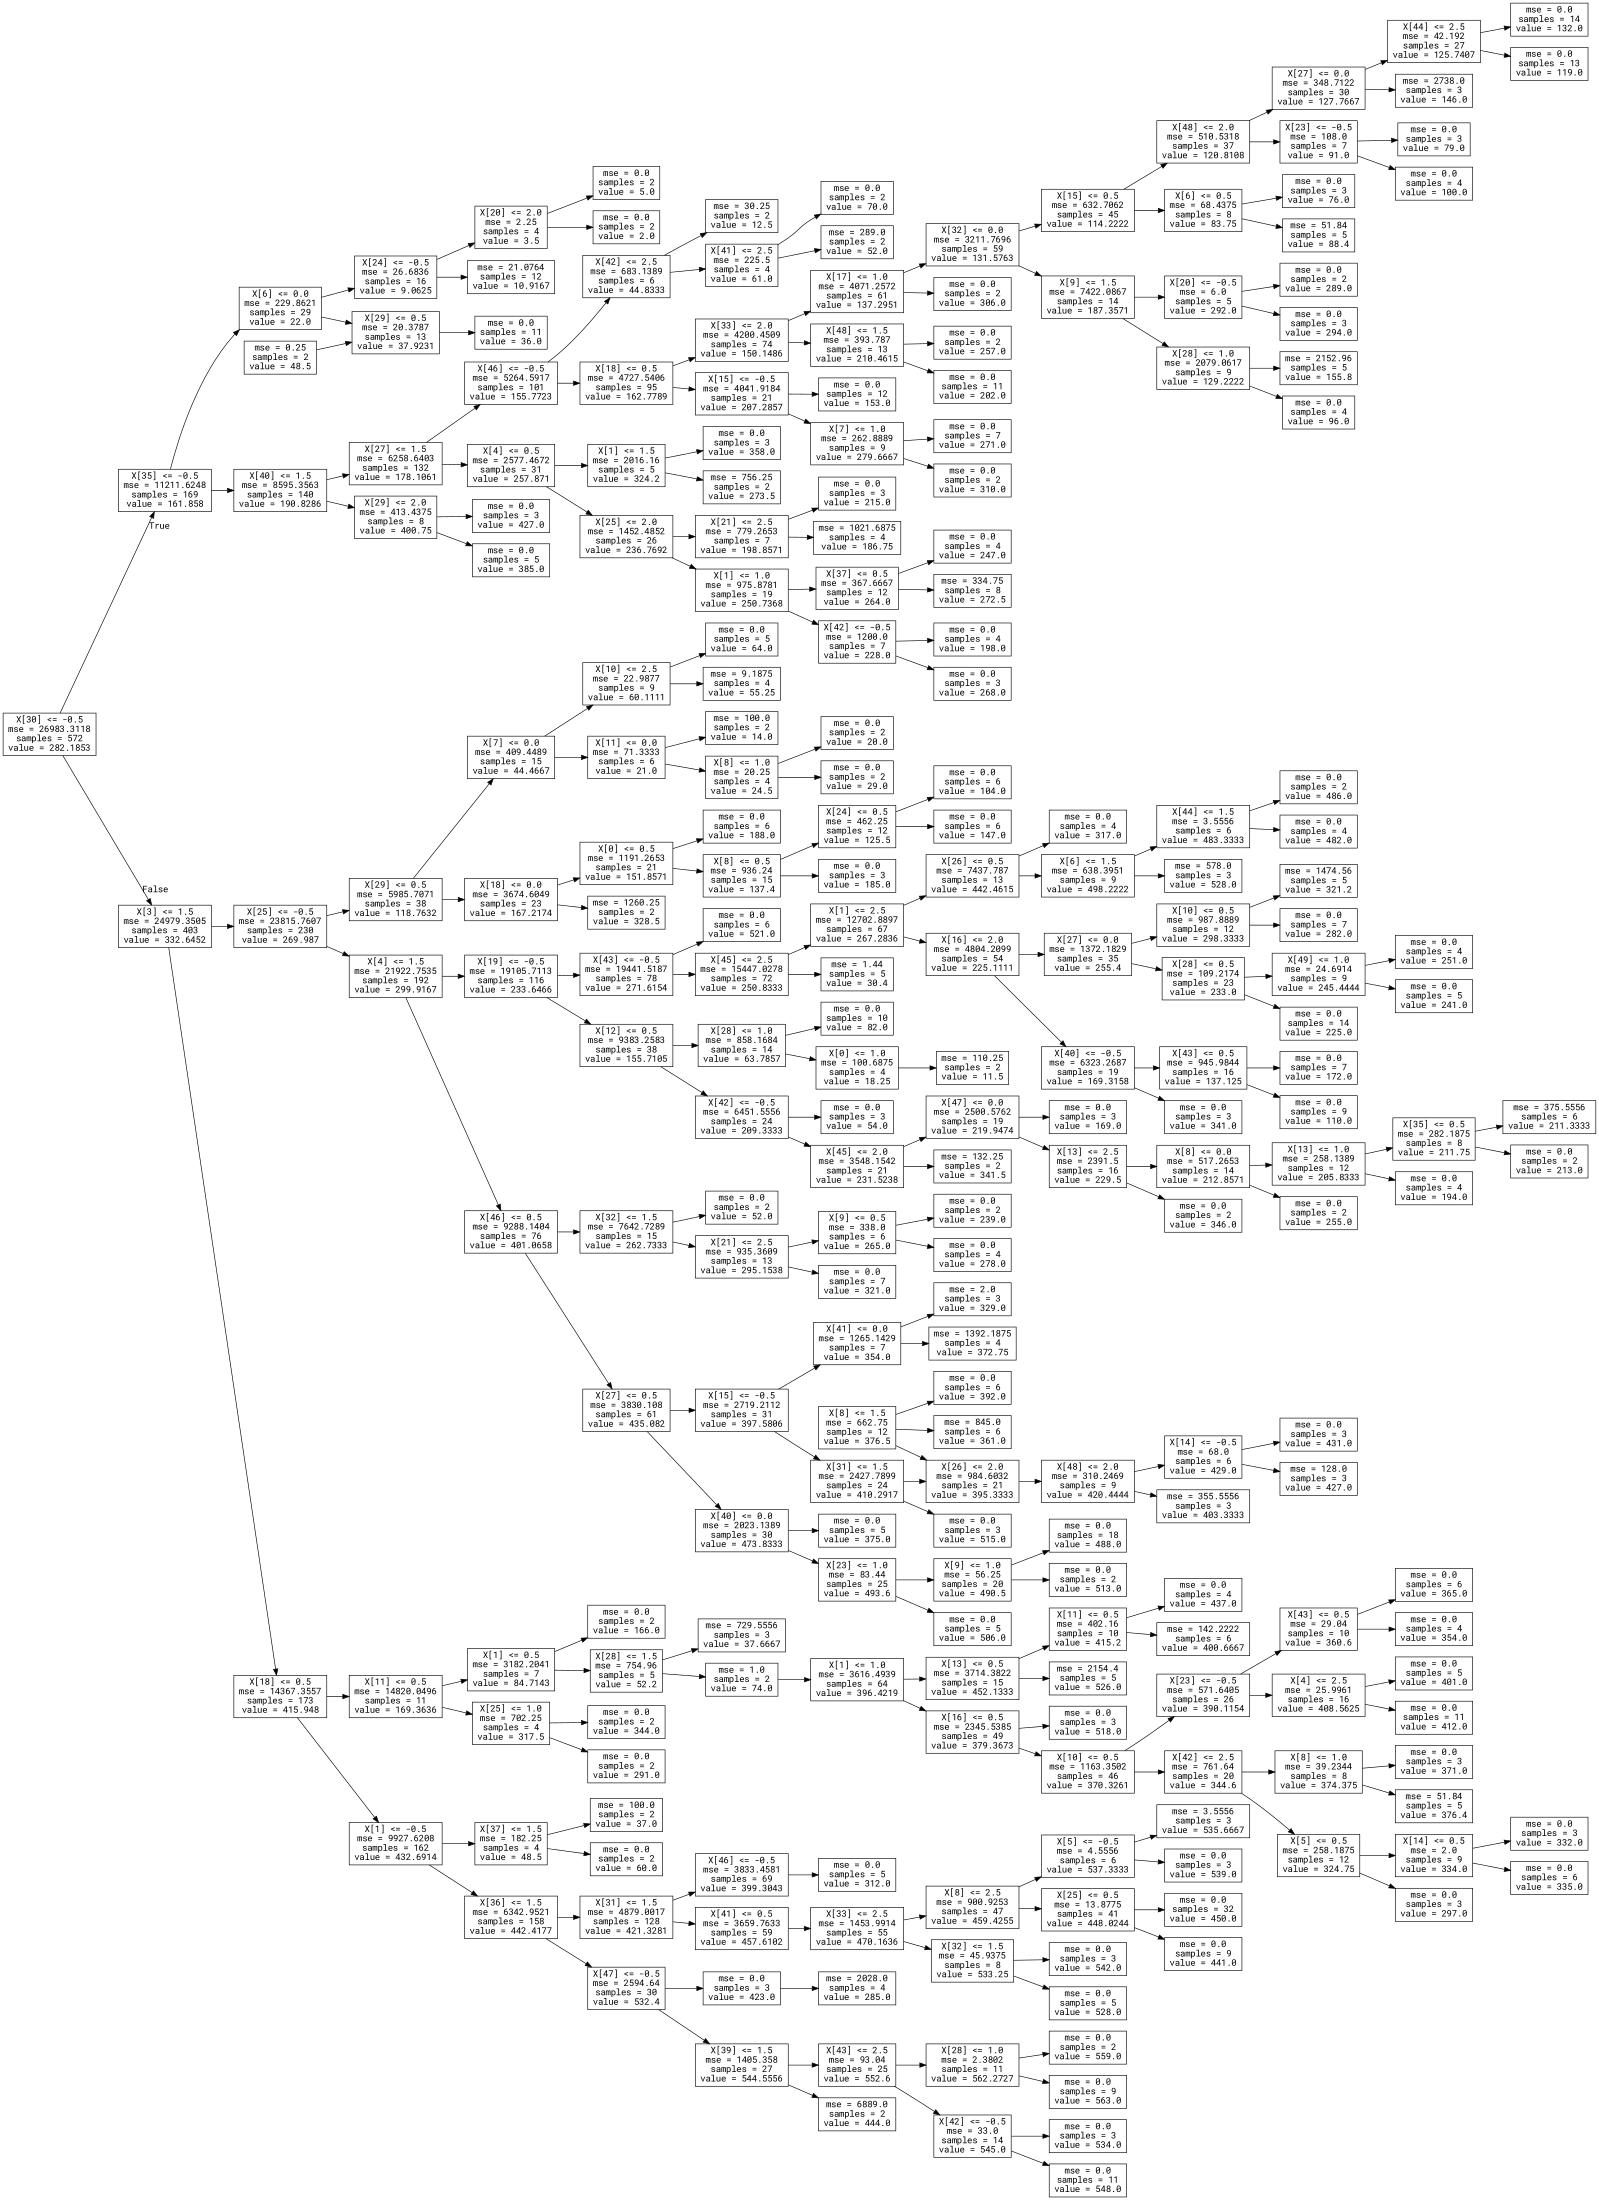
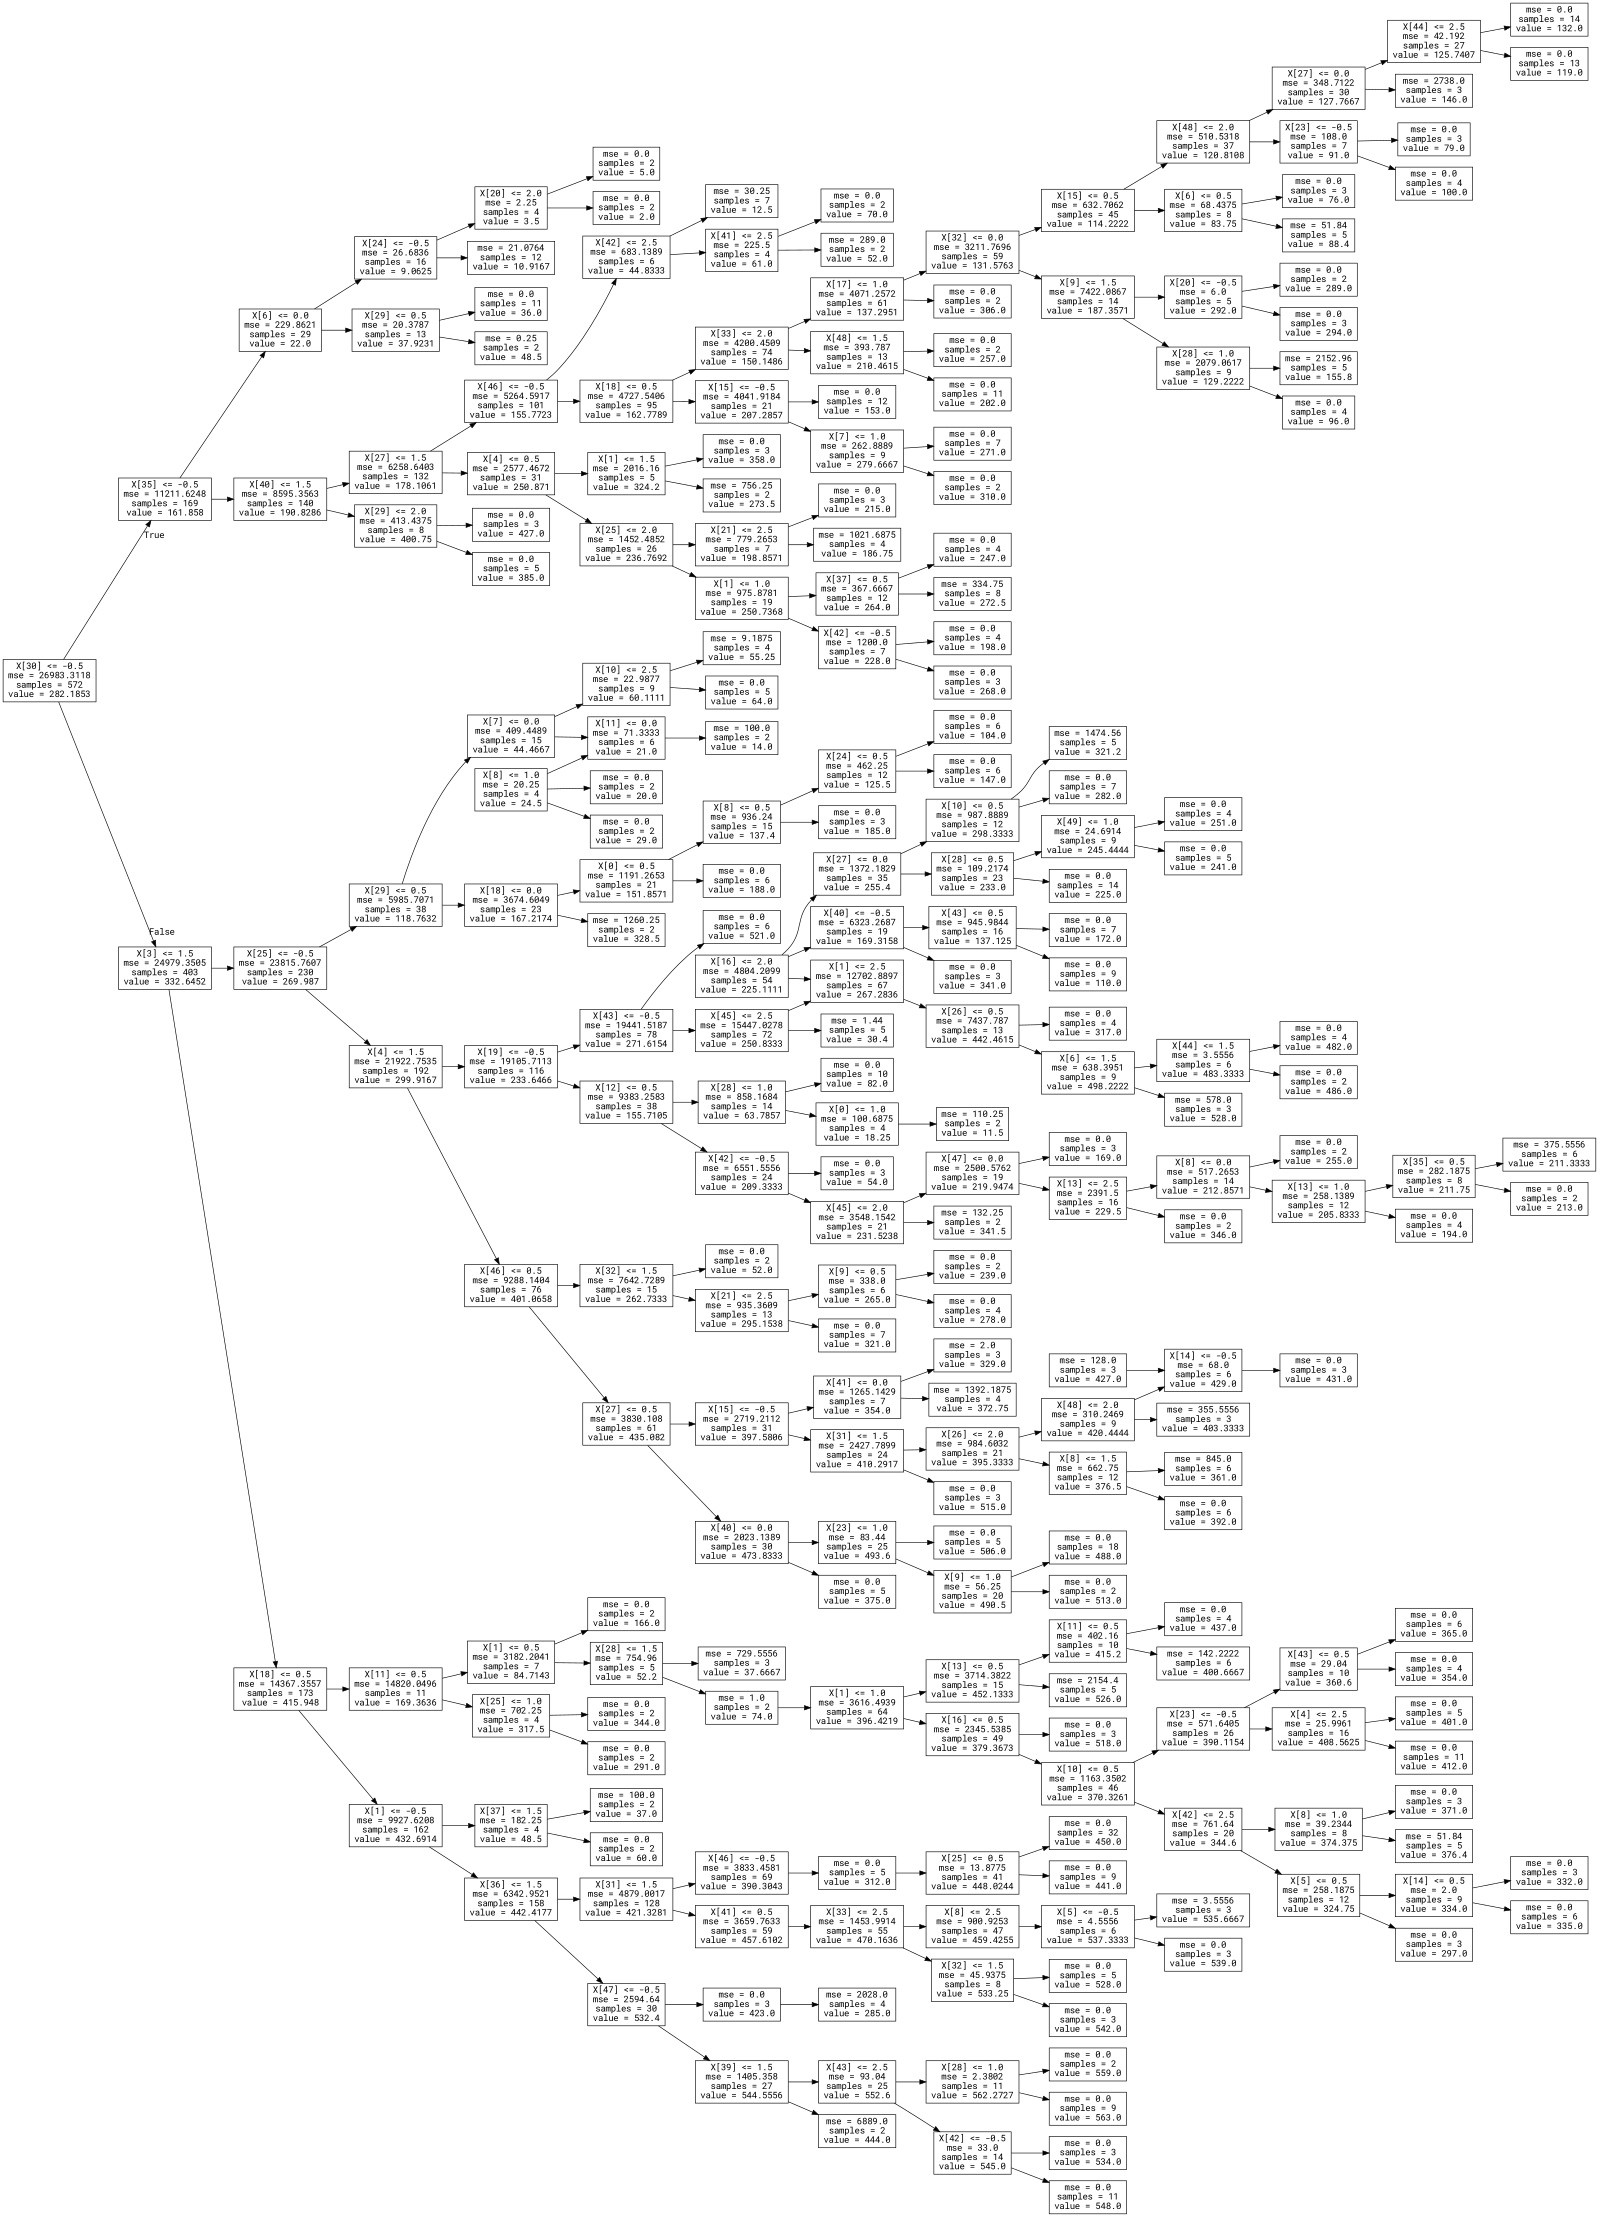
(742, 216) -> (742, 201)
(331, 347) -> (454, 339)
(511, 466) -> (511, 474)
(682, 767) -> (565, 766)
(912, 939) -> (796, 979)
(742, 1117) -> (742, 1173)
(908, 1452) -> (1031, 1461)
(1258, 1467) -> (1142, 1370)
(742, 1875) -> (742, 1873)
(1027, 1908) -> (908, 1873)
